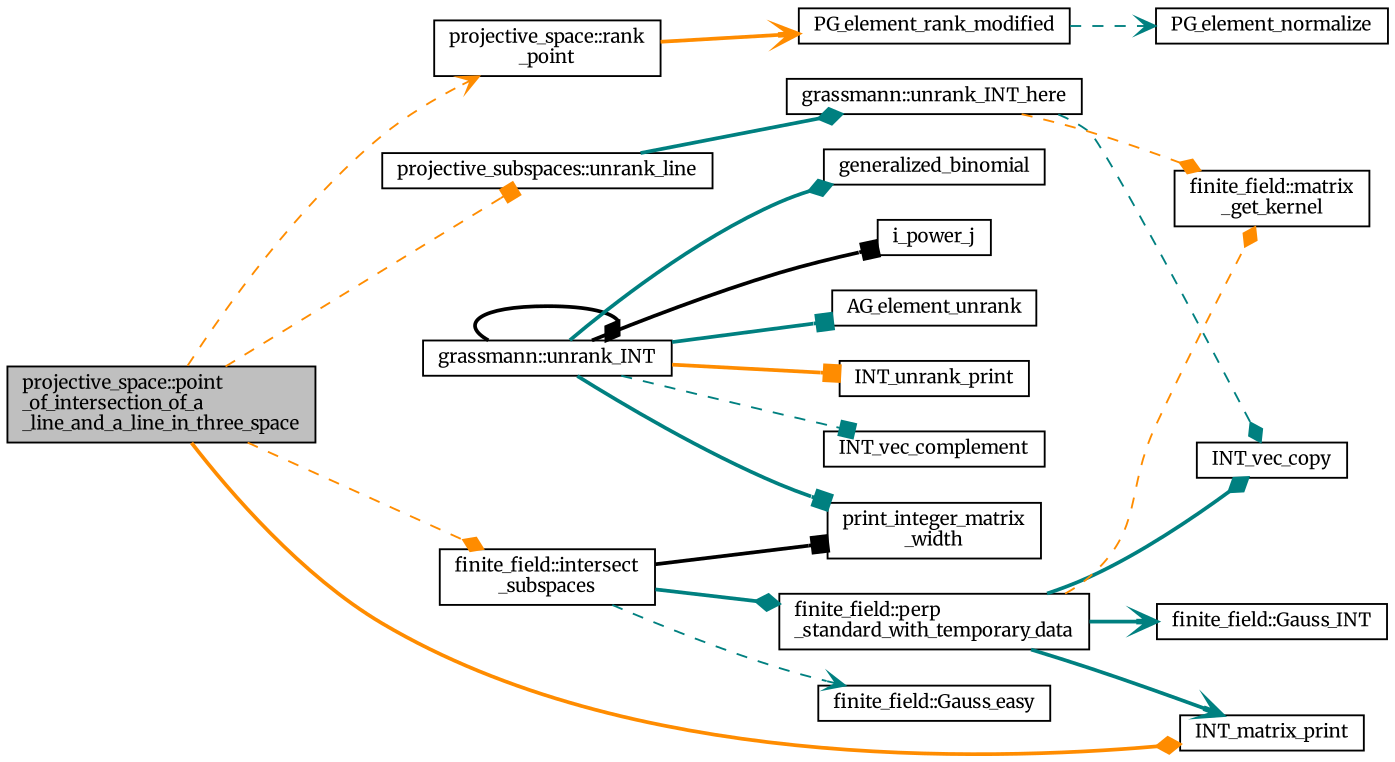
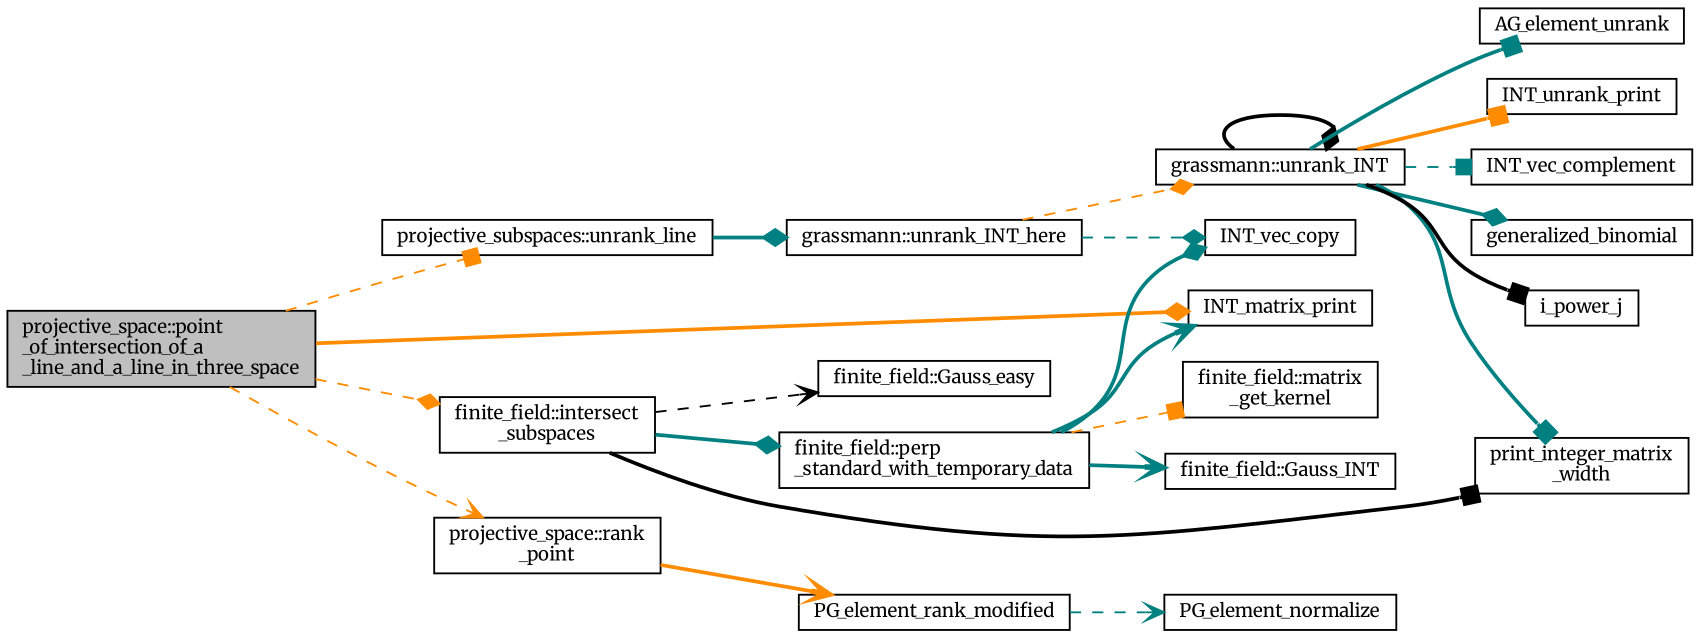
(1109, 138) -> (1097, 204)
(1156, 425) -> (1118, 423)
(718, 647) -> (727, 403)
